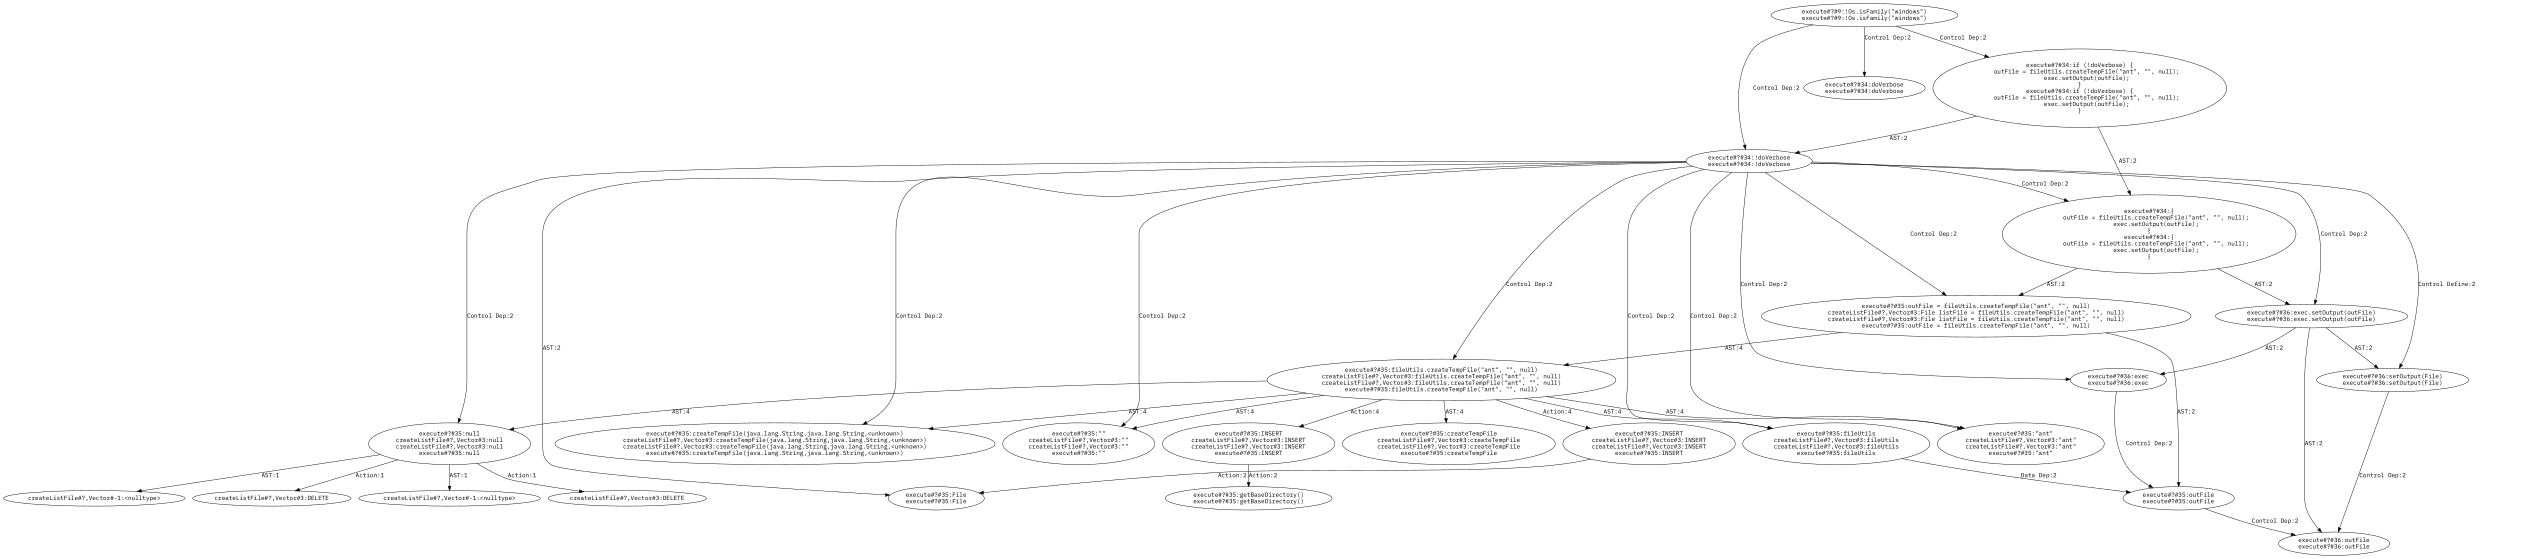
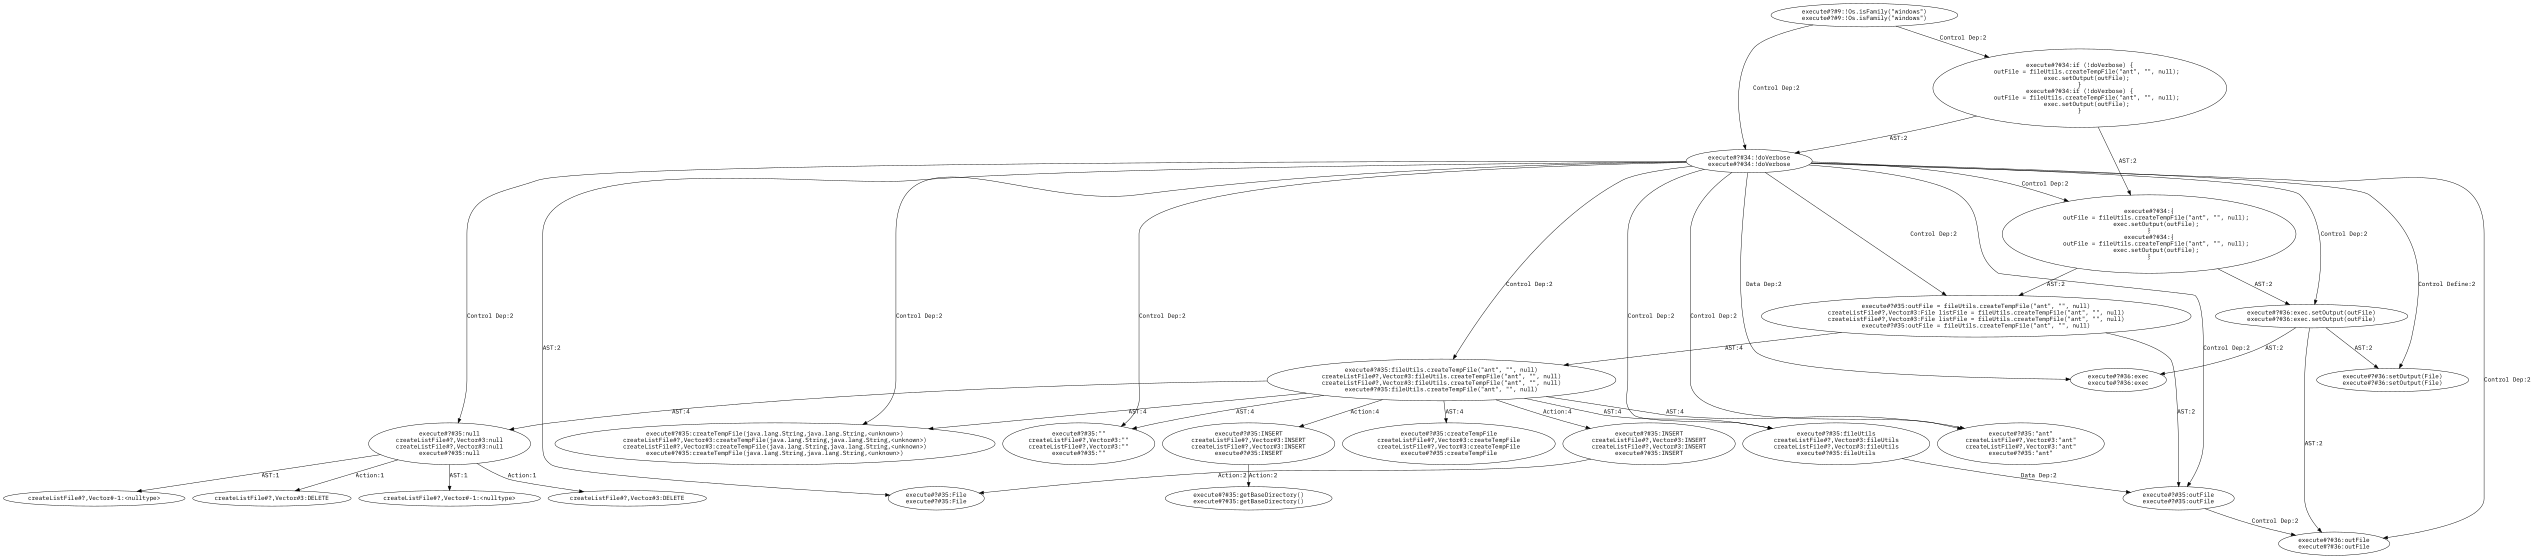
(1864, 88) -> none
(1764, 284) -> (1764, 284)
(2118, 445) -> (2070, 281)
(2364, 460) -> (2351, 181)
